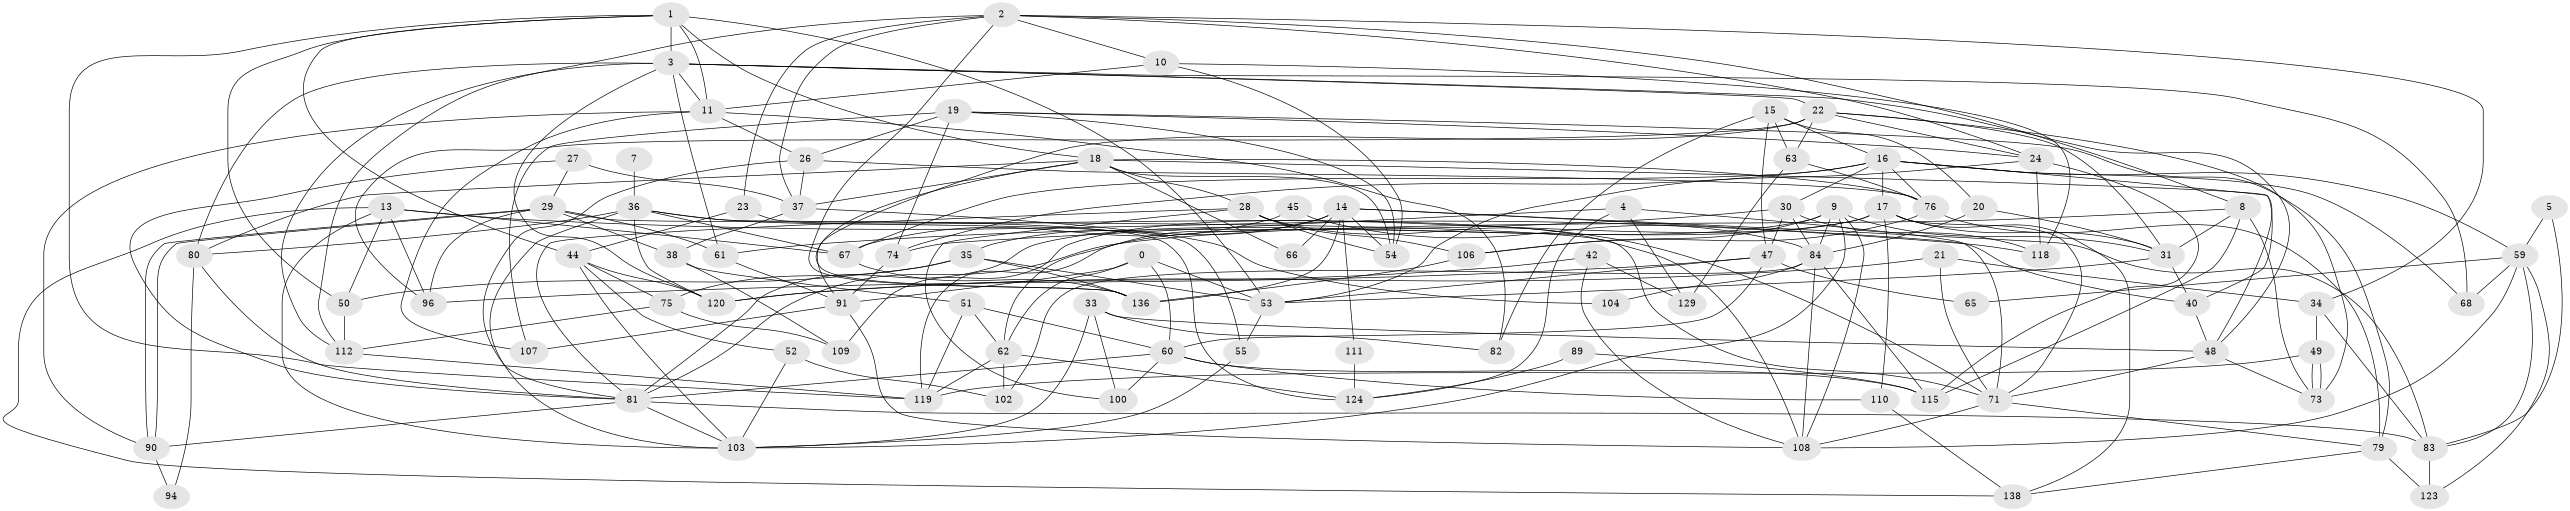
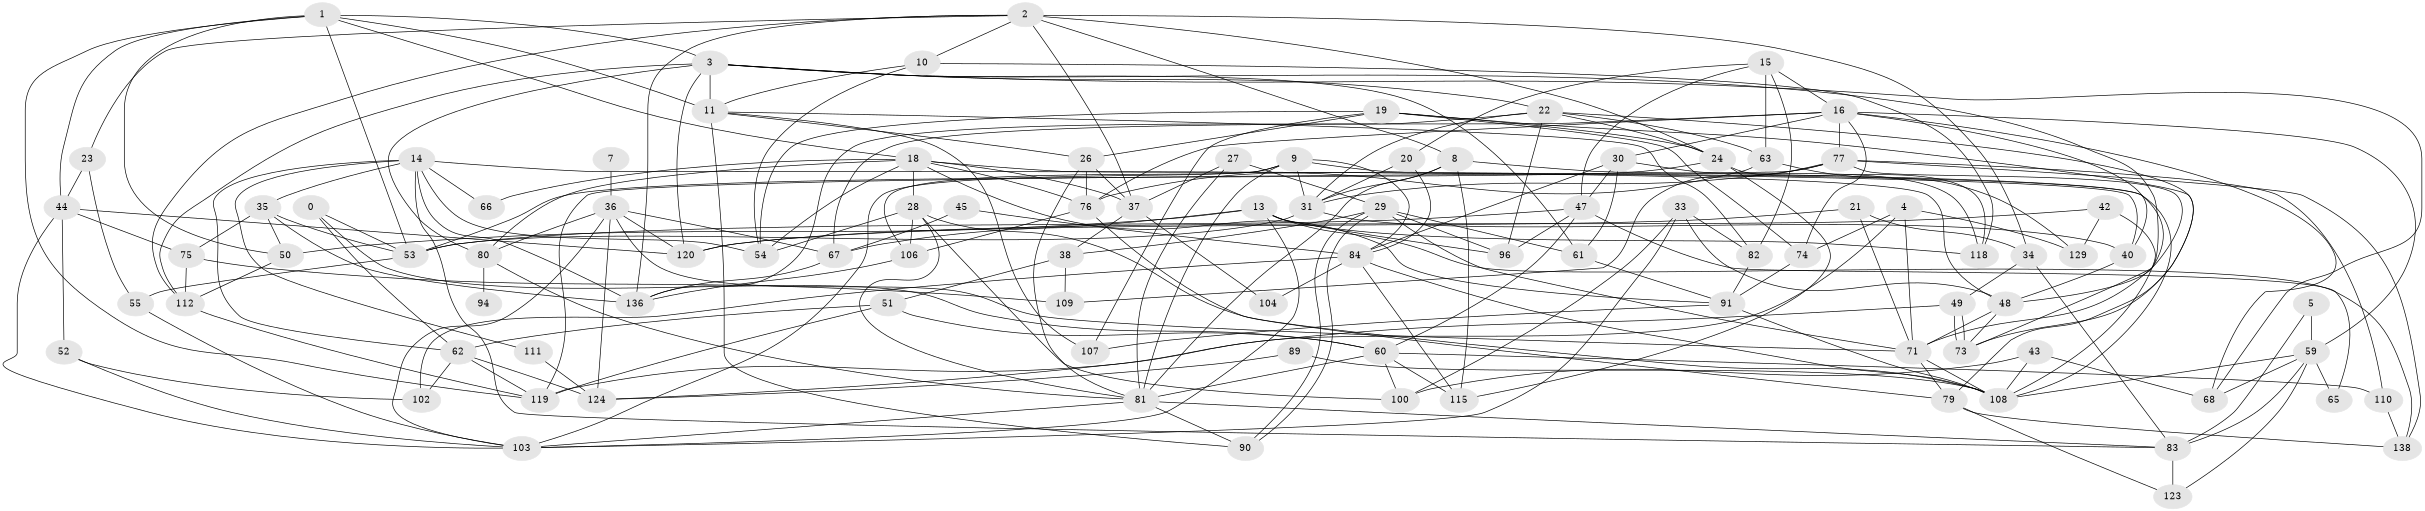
(1883, 208) -> (1839, 159)
(954, 290) -> (1741, 280)
none -> (2035, 352)
(1757, 367) -> (1531, 370)
(162, 473) -> none
